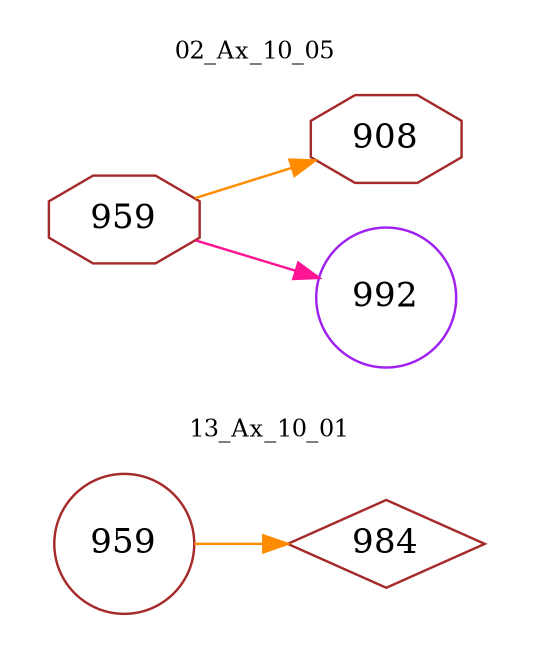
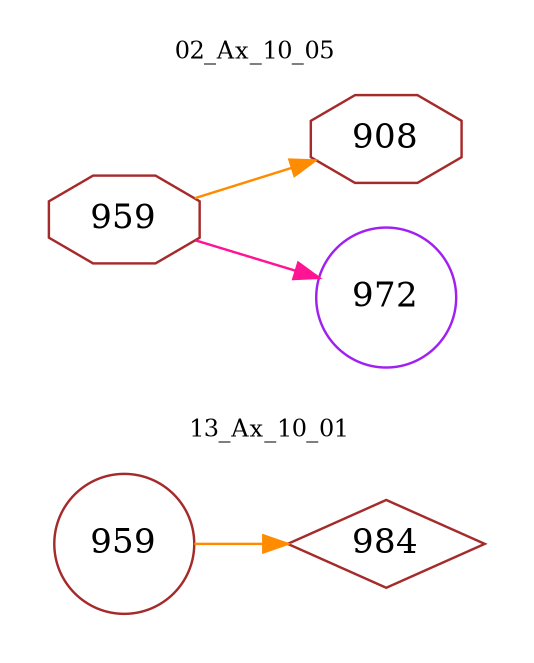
(386, 298) -> (386, 298)
